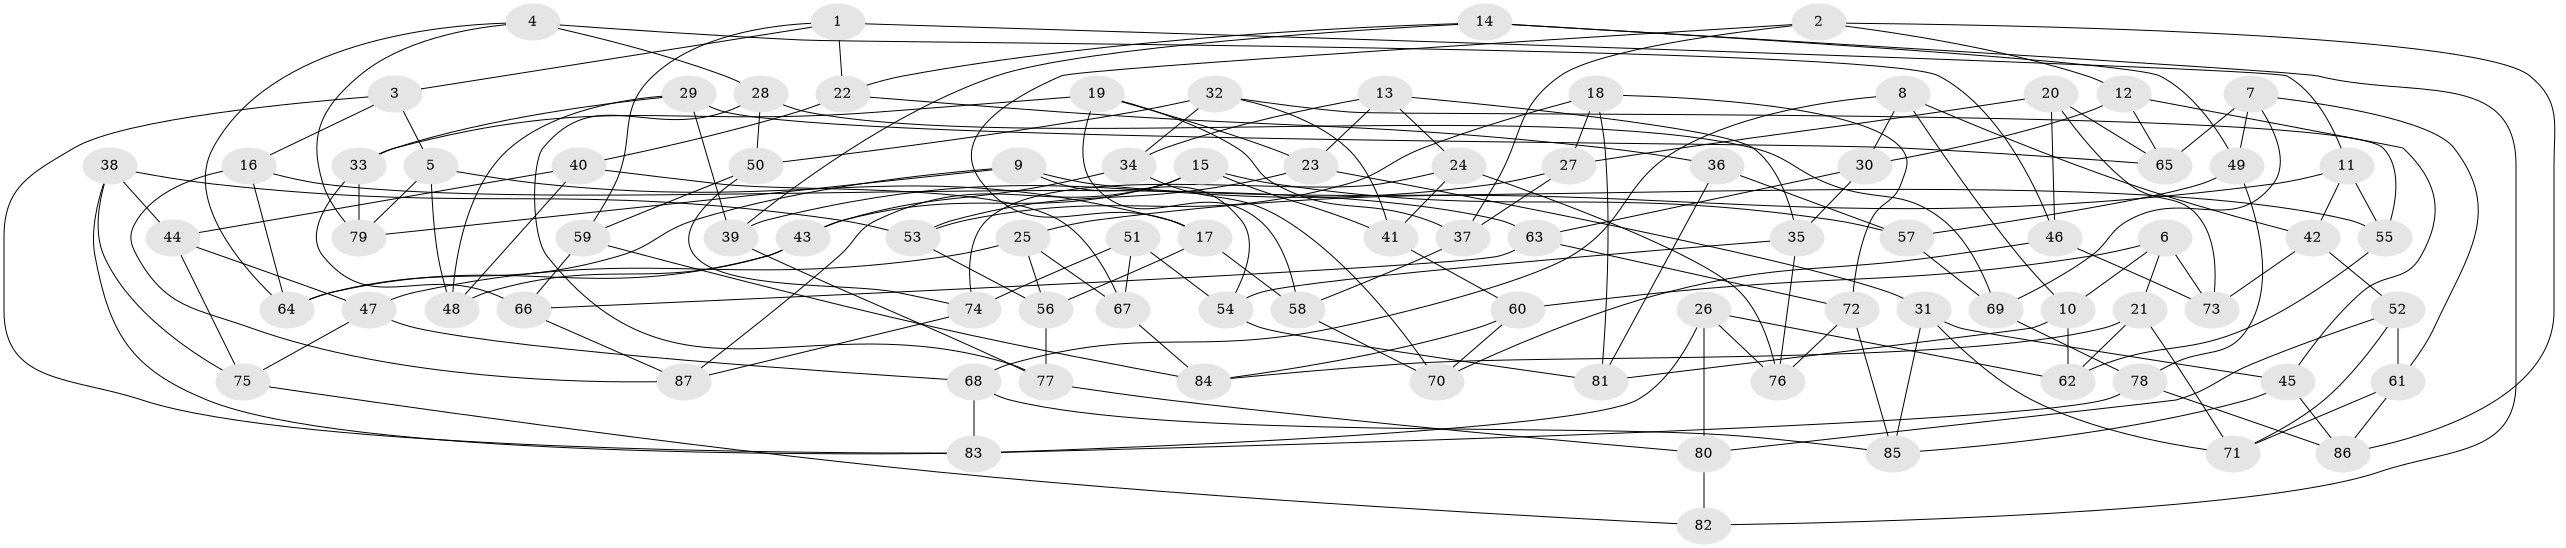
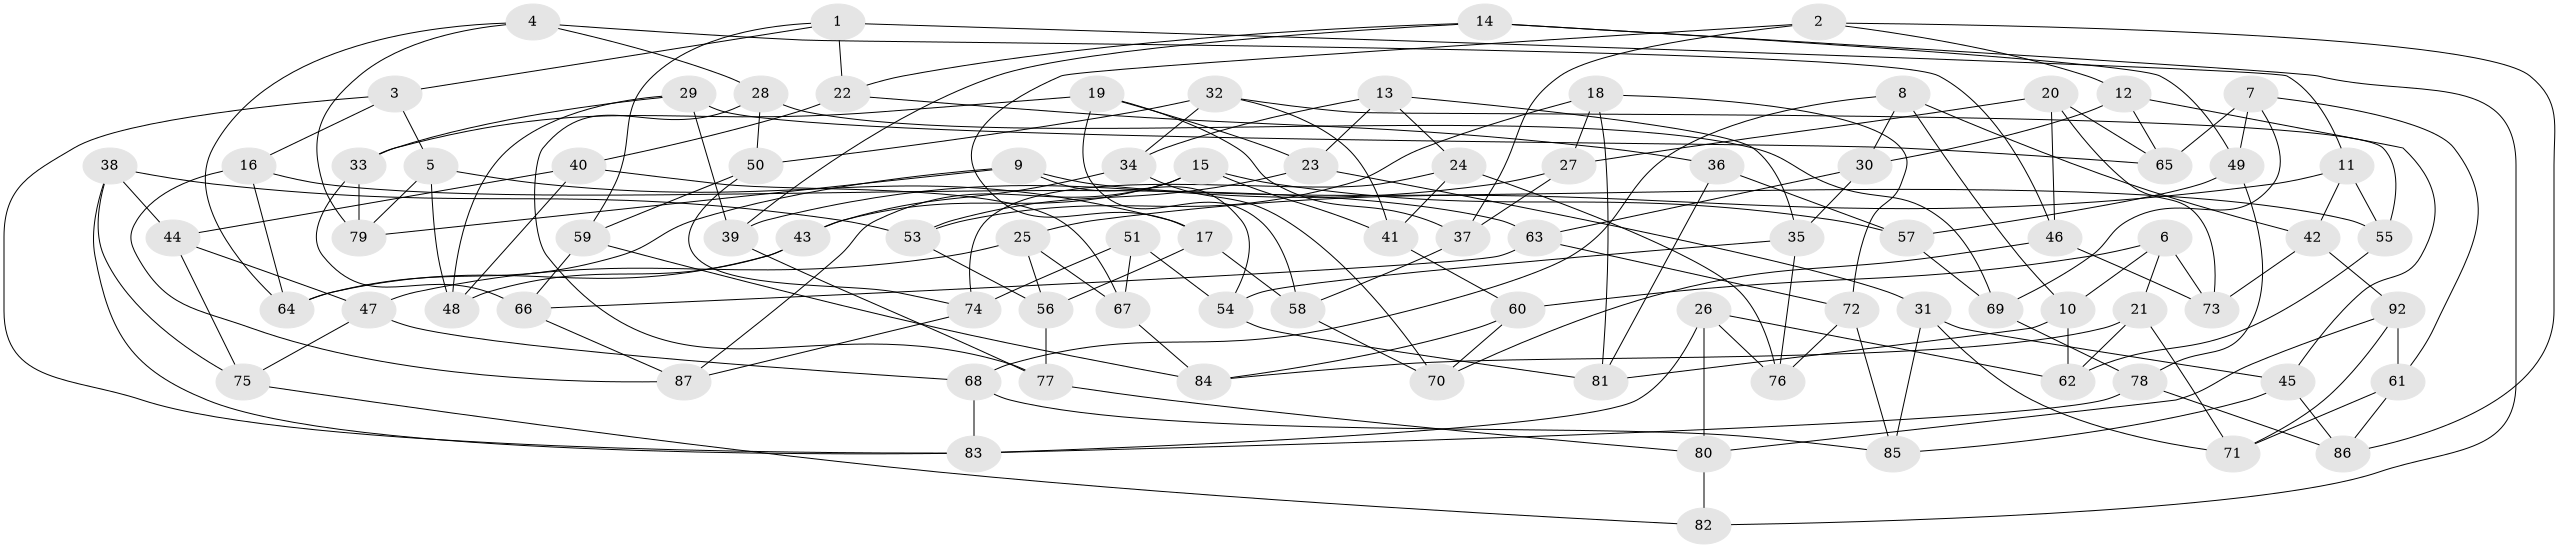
(2398, 310) -> (2398, 310)
